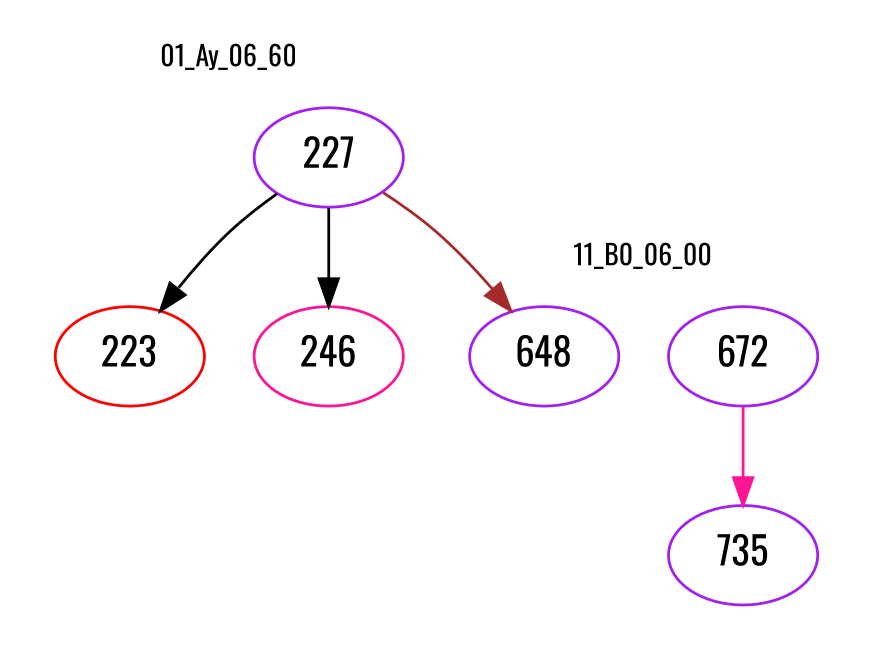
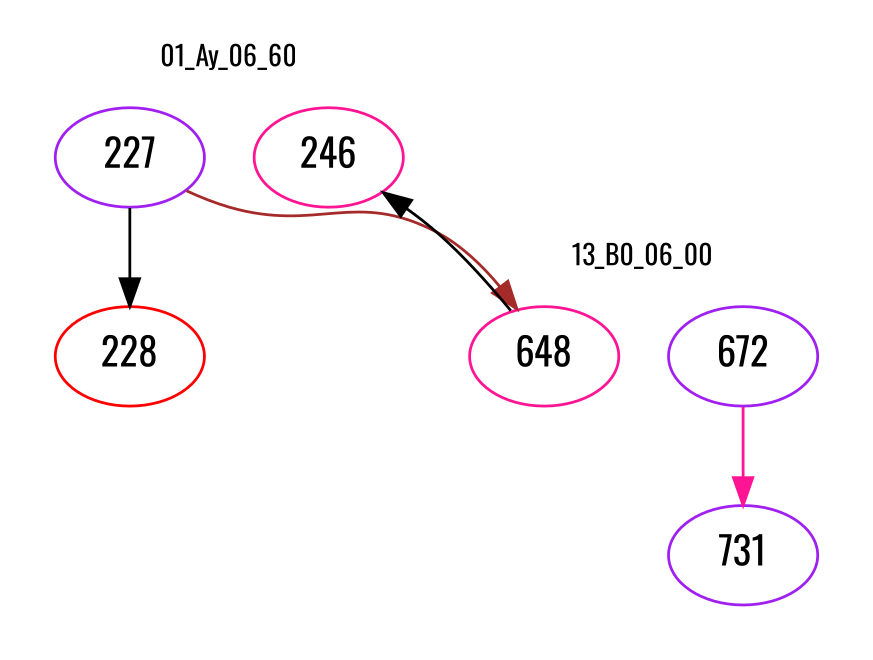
(329, 243) -> (462, 256)
(644, 258) -> (644, 258)
(130, 356) -> (130, 356)
(544, 356) -> (544, 356)
(743, 555) -> (743, 555)
